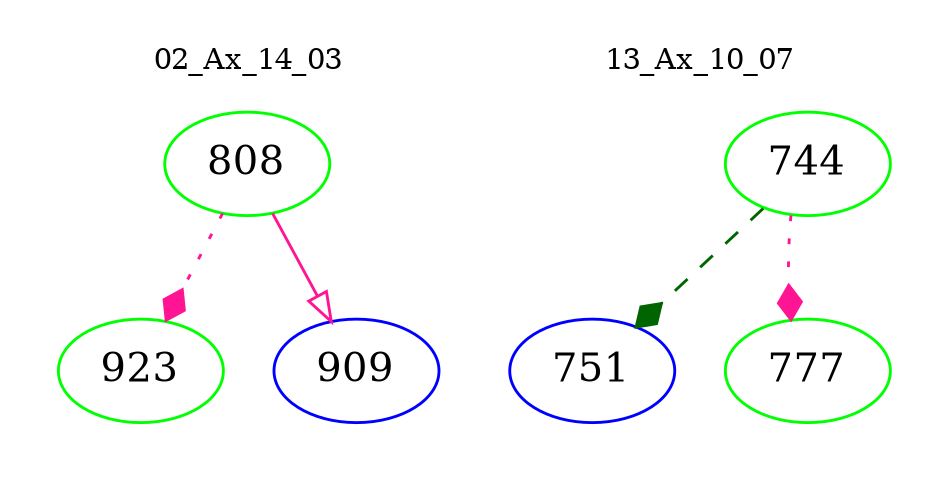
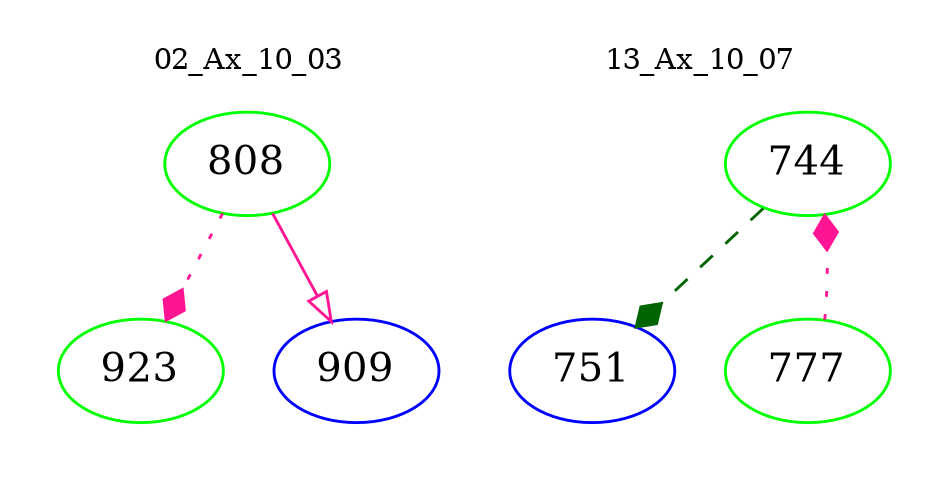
(249, 62) -> (249, 62)
(789, 250) -> (827, 285)
